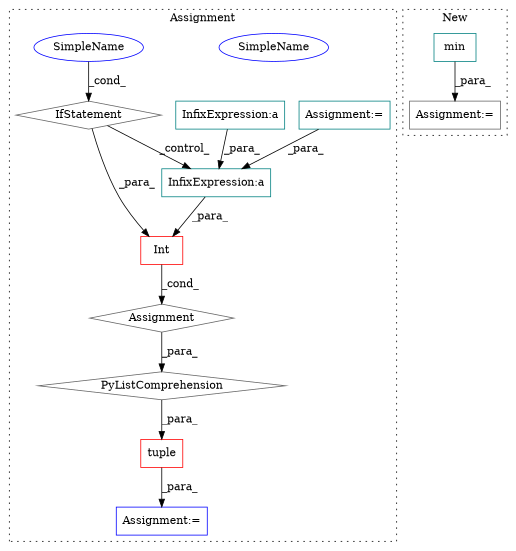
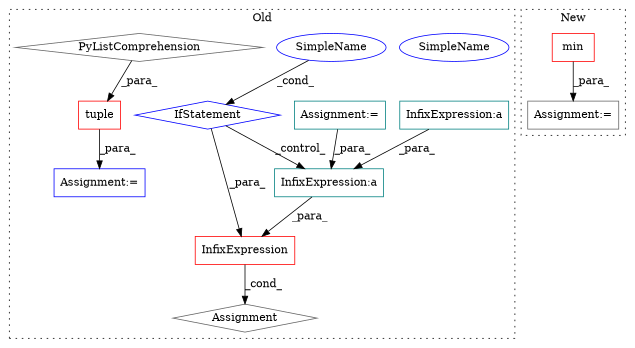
(203, 18) -> (262, 18)
(455, 47) -> (573, 47)
(89, 115) -> (208, 115)
(162, 250) -> (245, 250)
(162, 348) -> none
